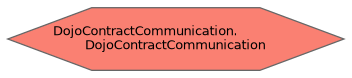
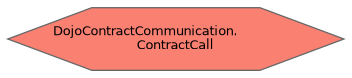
(176, 39) -> (176, 39)
